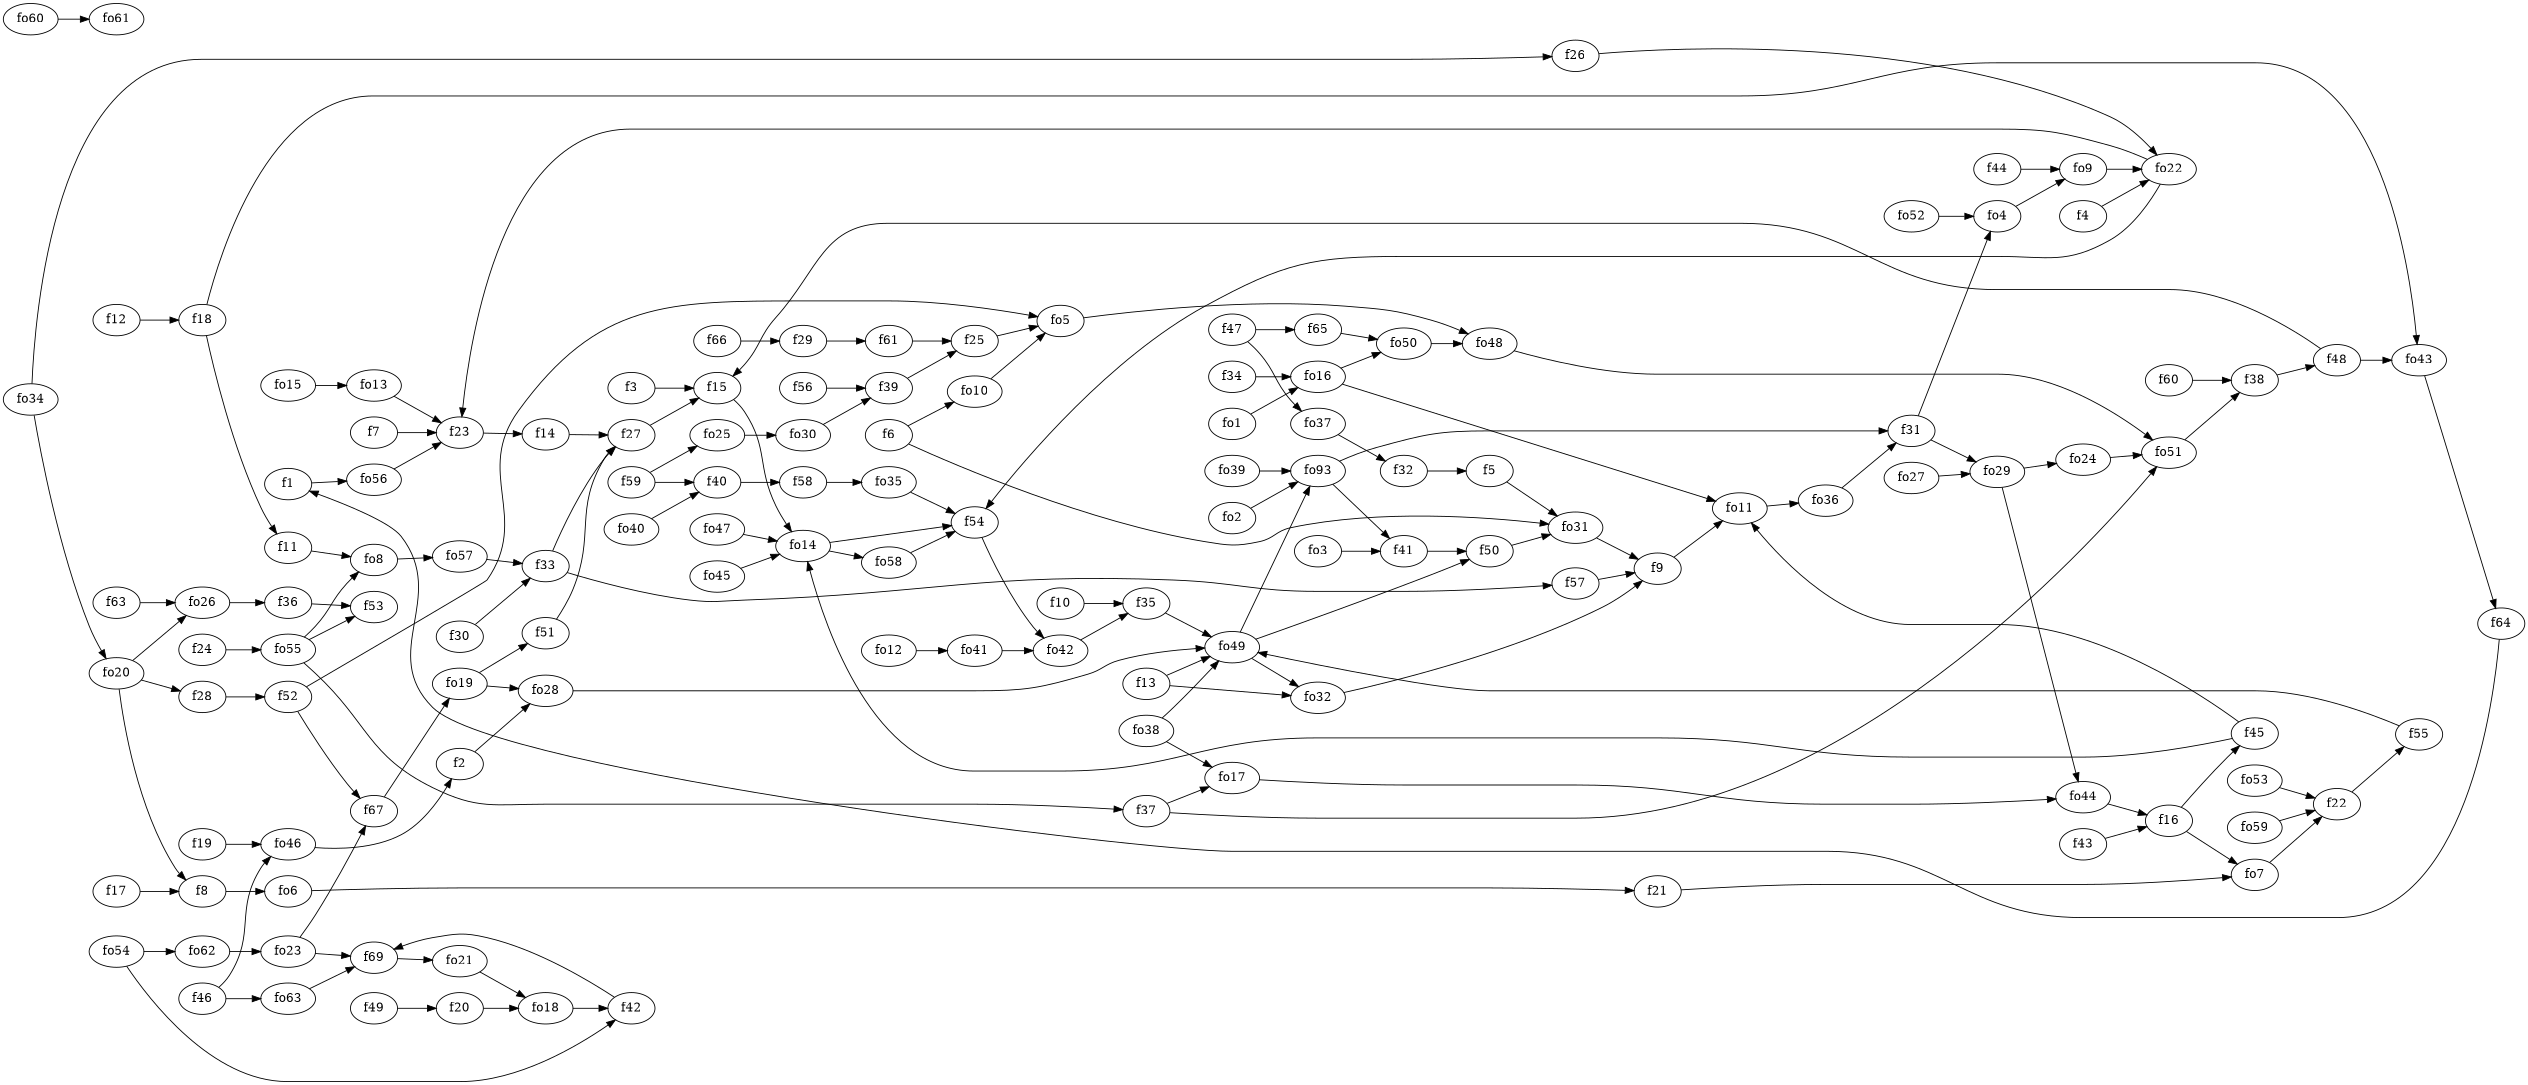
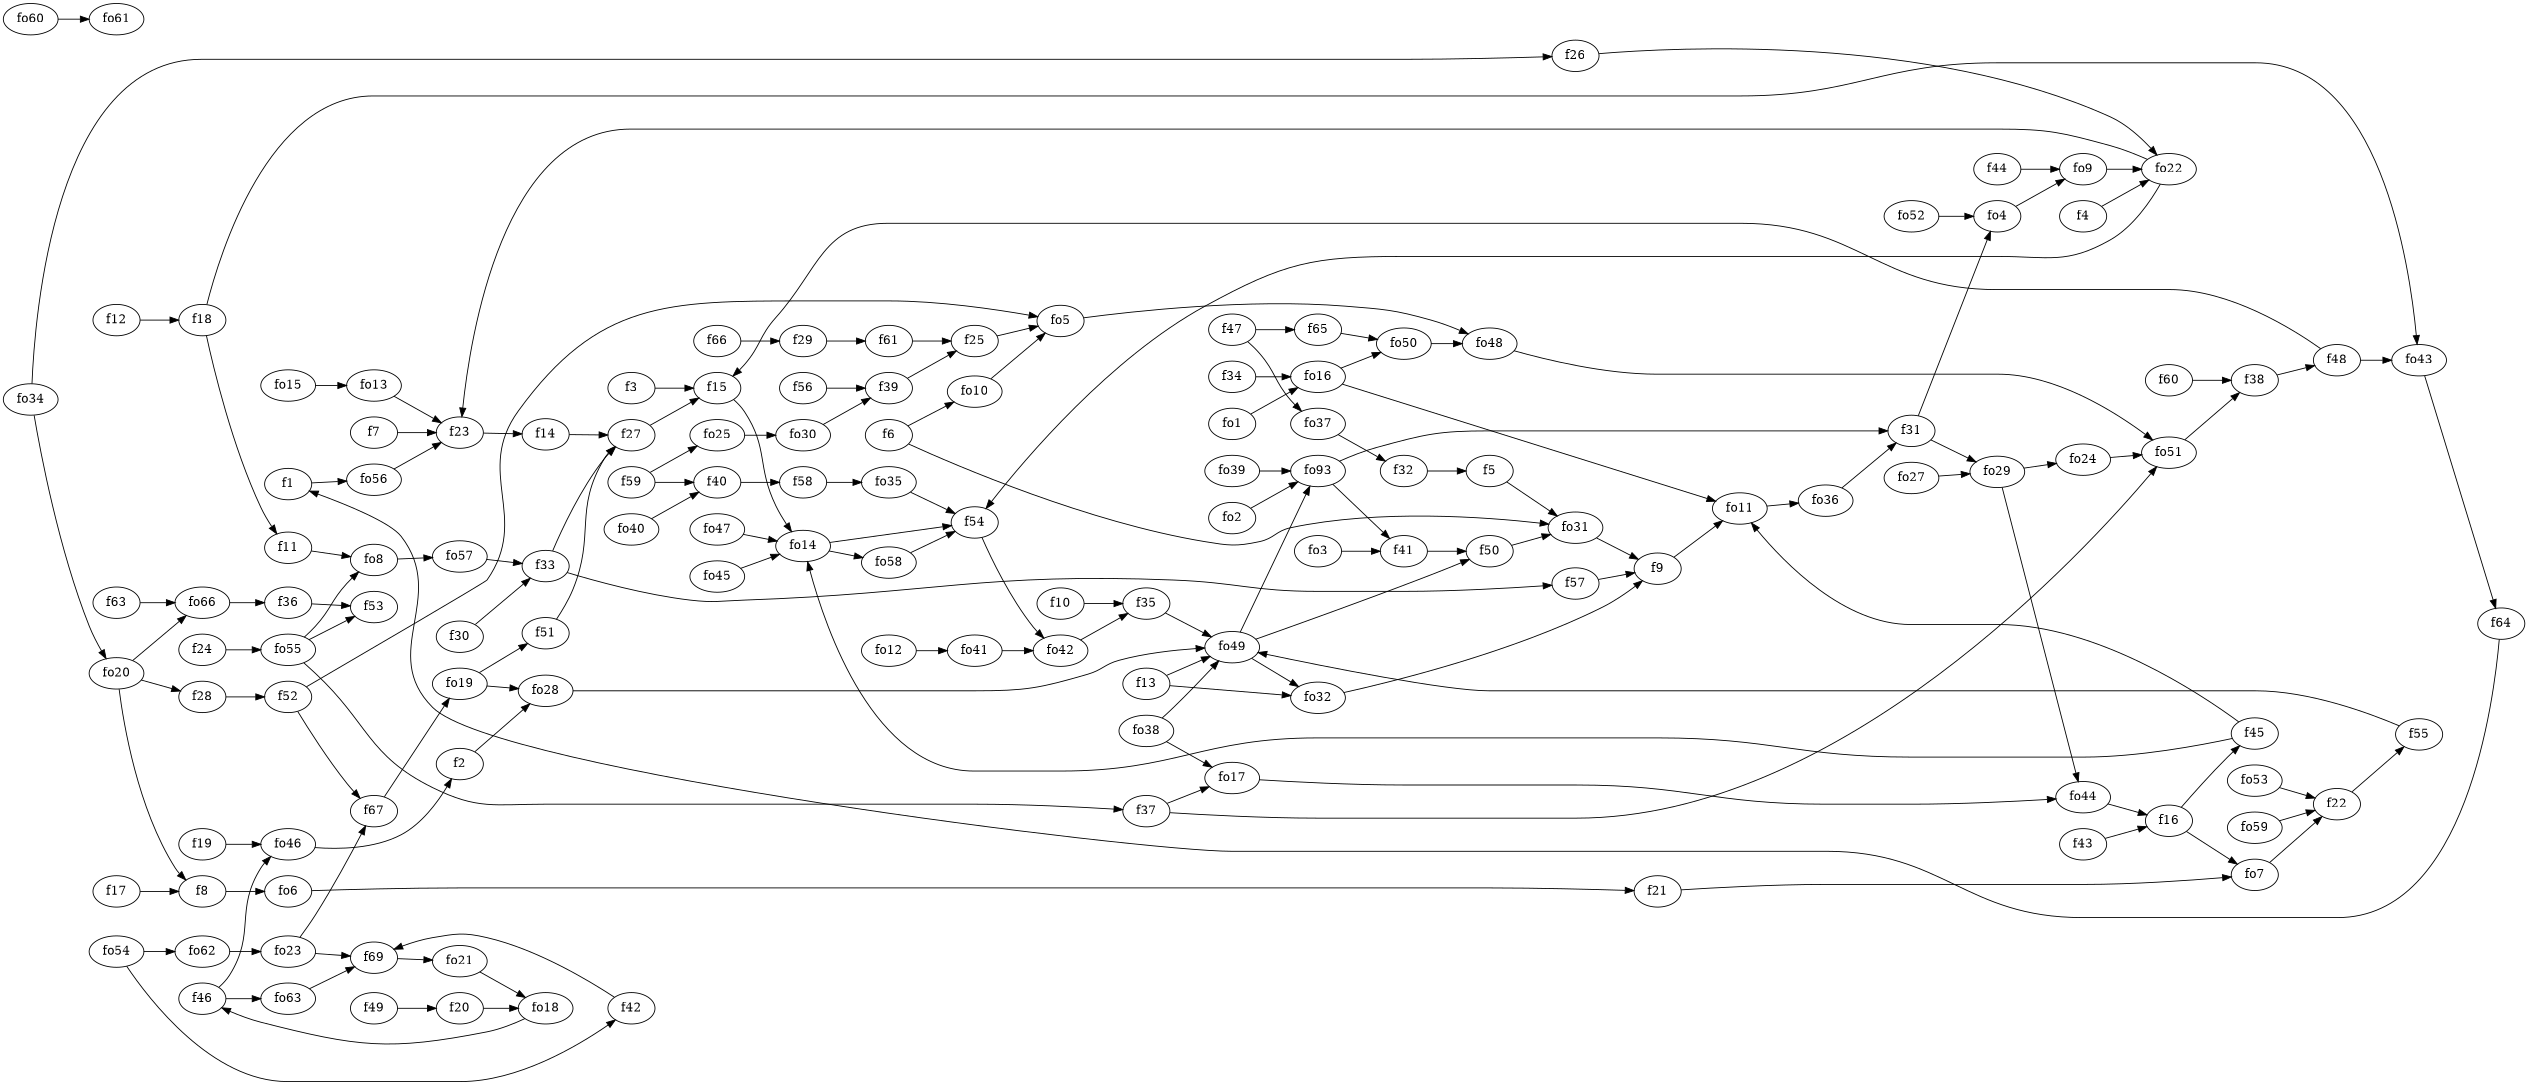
(202, 603) -> (202, 603)
(586, 1008) -> (377, 1044)
